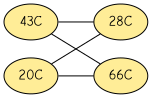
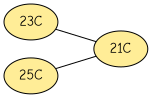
(31, 22) -> (31, 22)
(121, 22) -> (121, 49)
(31, 76) -> (31, 76)
(121, 76) -> none
